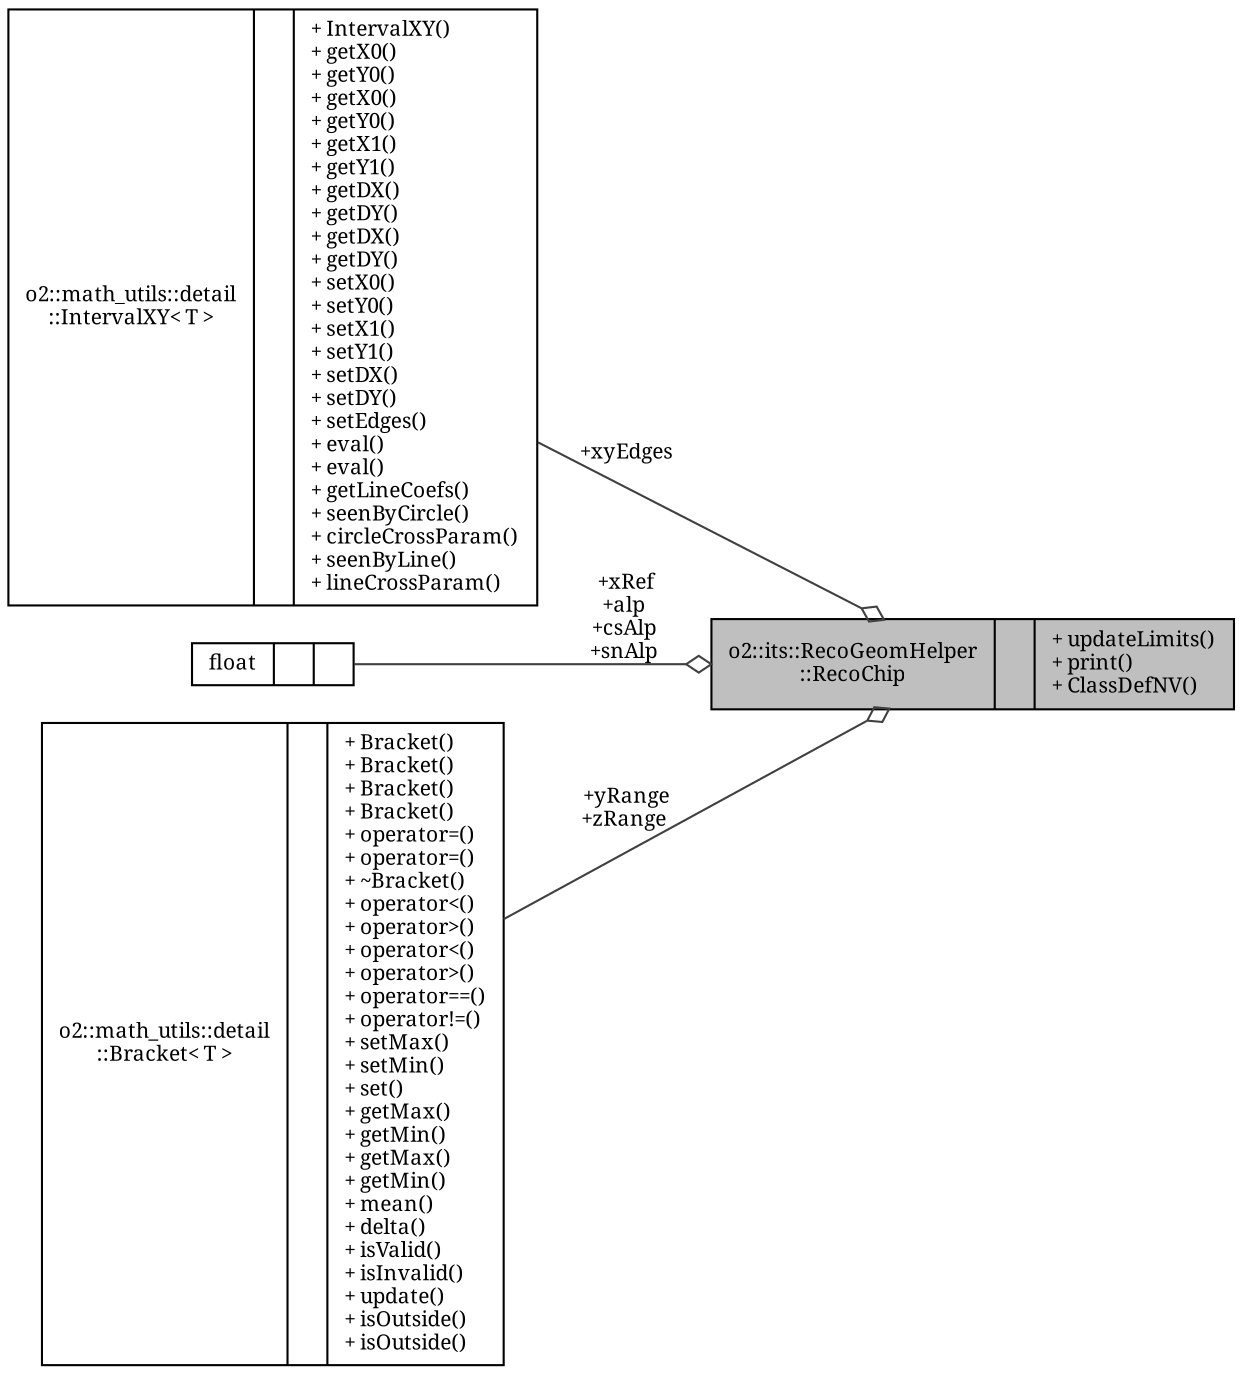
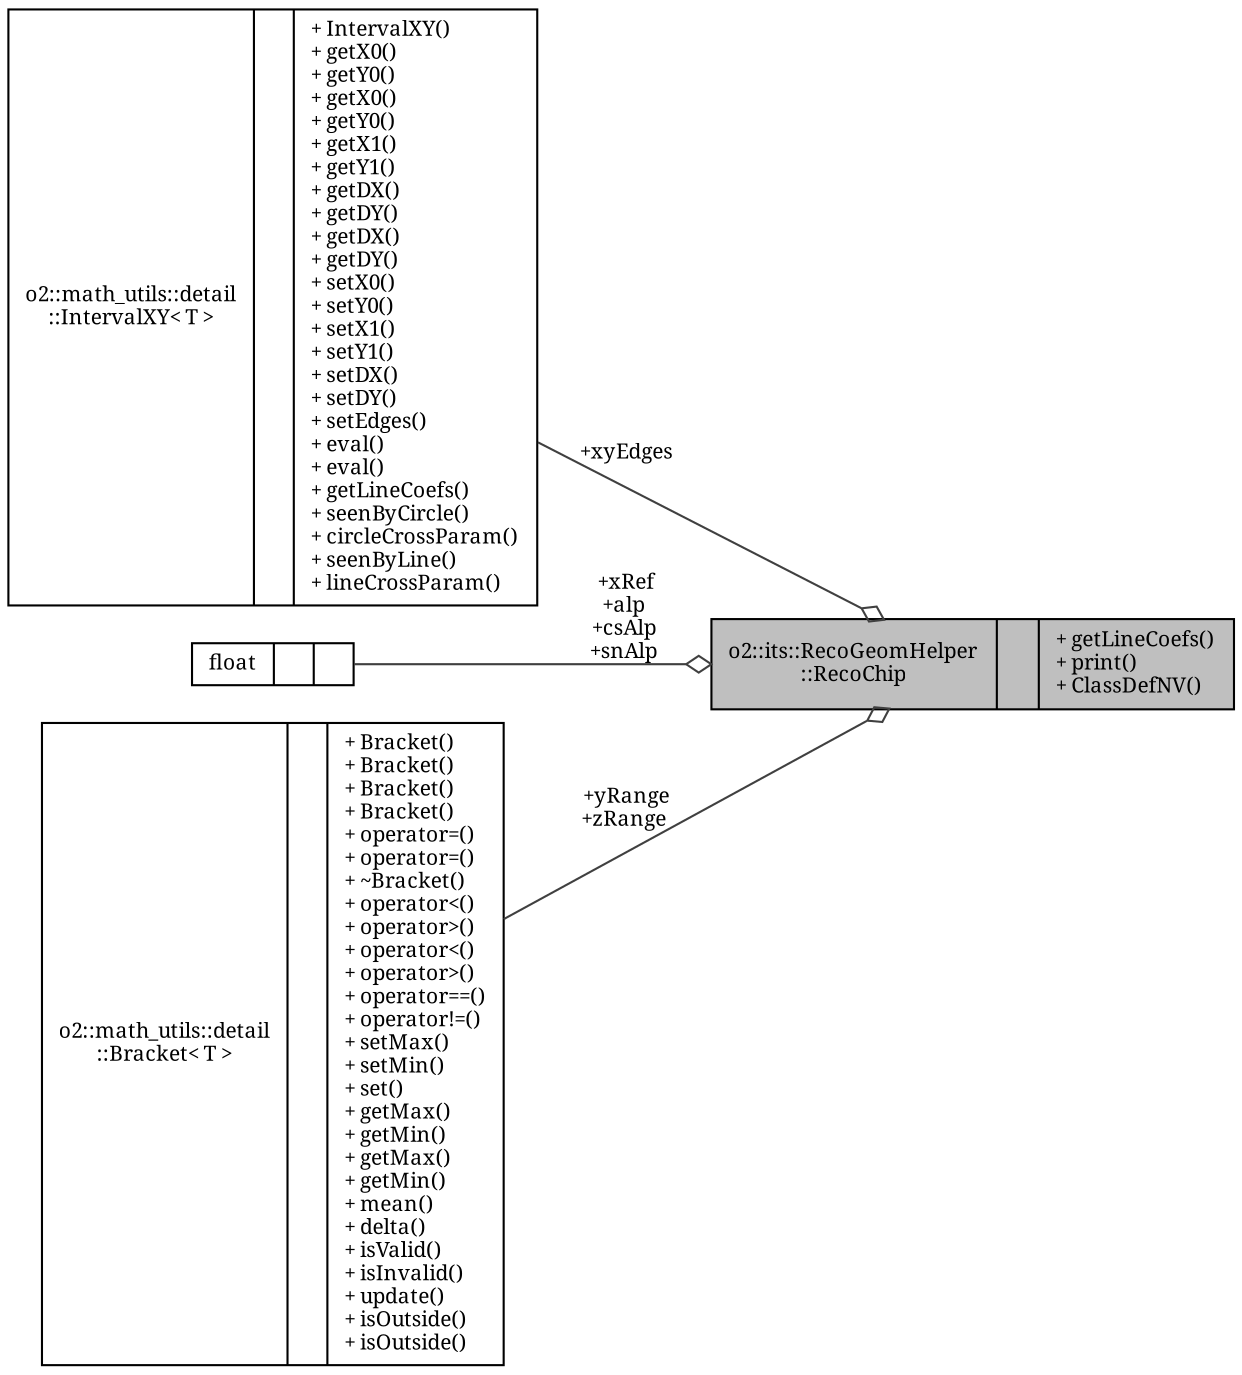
(1134, 640) -> (1135, 640)
